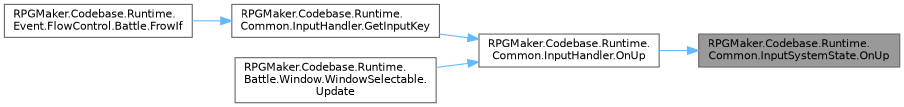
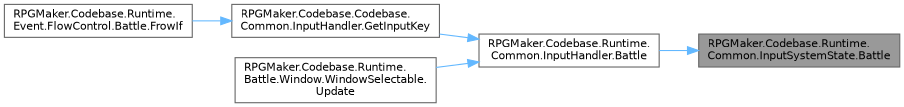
(336, 21) -> (336, 21)
(569, 51) -> (569, 51)
(799, 51) -> (799, 51)
